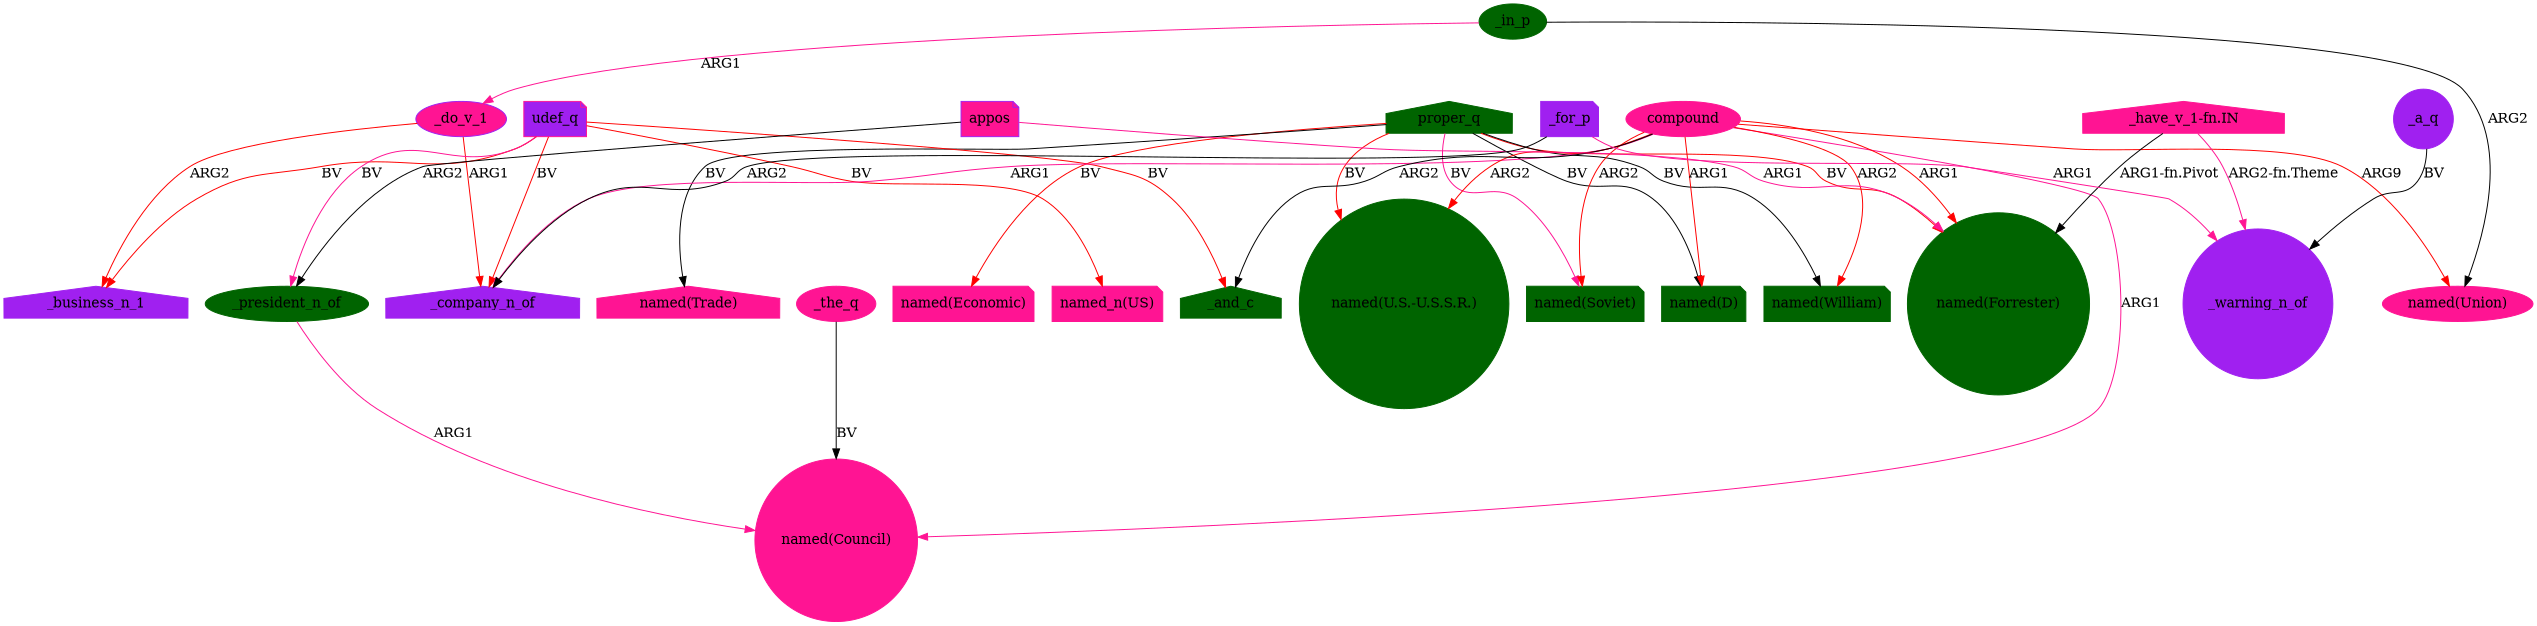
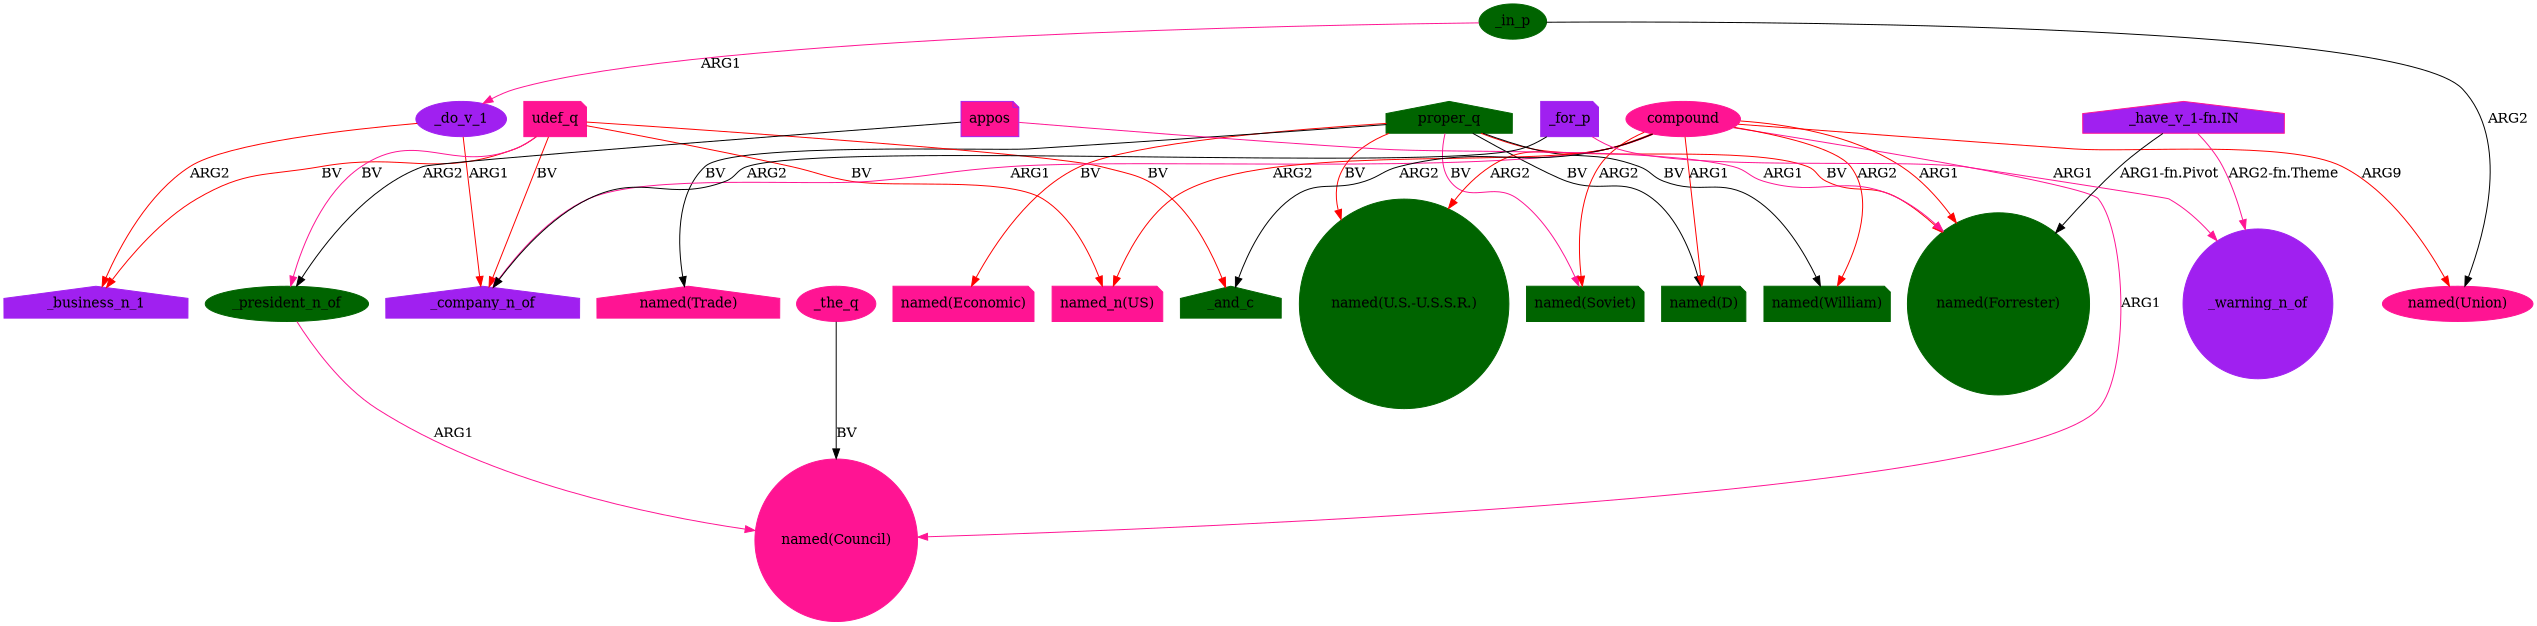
(461, 119) -> (461, 119)
(555, 119) -> (555, 119)
(2184, 119) -> (2184, 119)
(2423, 119) -> none
none -> (1246, 173)
